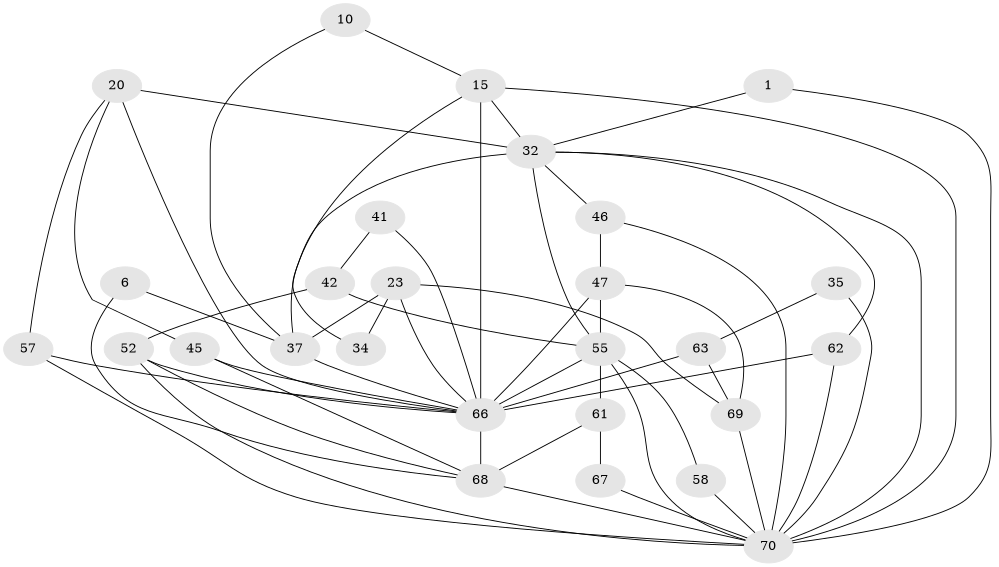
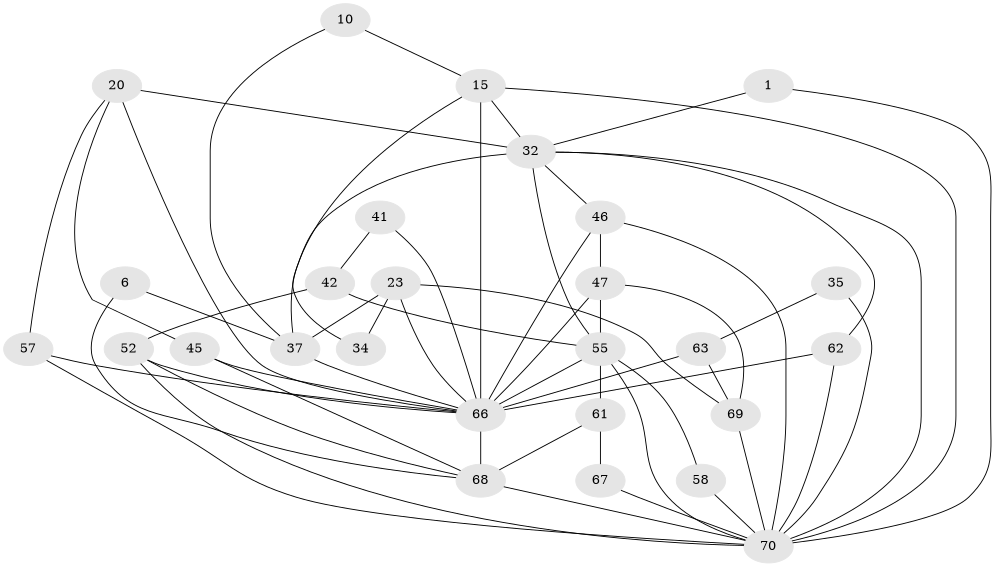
none -> (538, 315)
